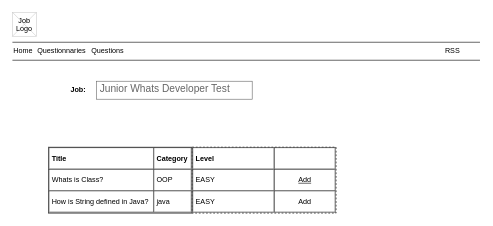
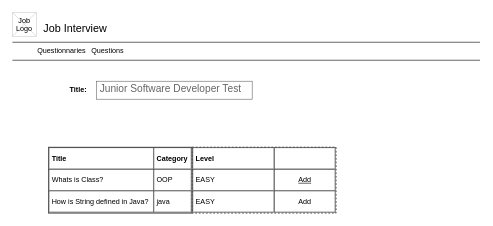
none -> (111, 27)
(21, 51) -> none
(453, 51) -> none
(78, 90) -> (78, 90)
(170, 90) -> (179, 90)
